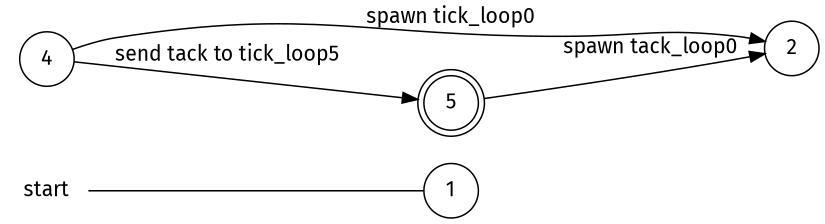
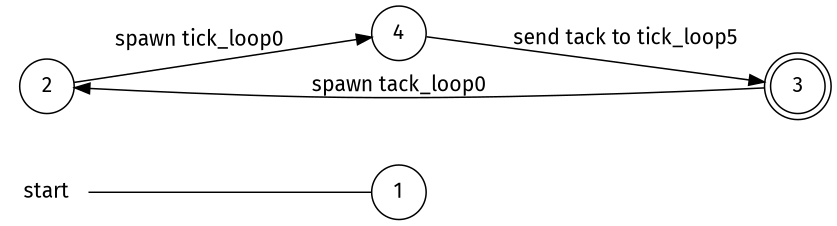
(410, 31) -> (215, 61)
(451, 103) -> (798, 86)
